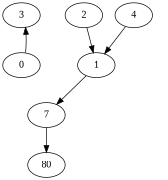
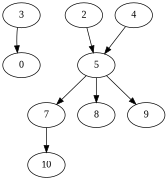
(26, 44) -> (17, 37)
(96, 65) -> (96, 65)
none -> (96, 115)
none -> (146, 115)
(46, 165) -> (46, 165)
